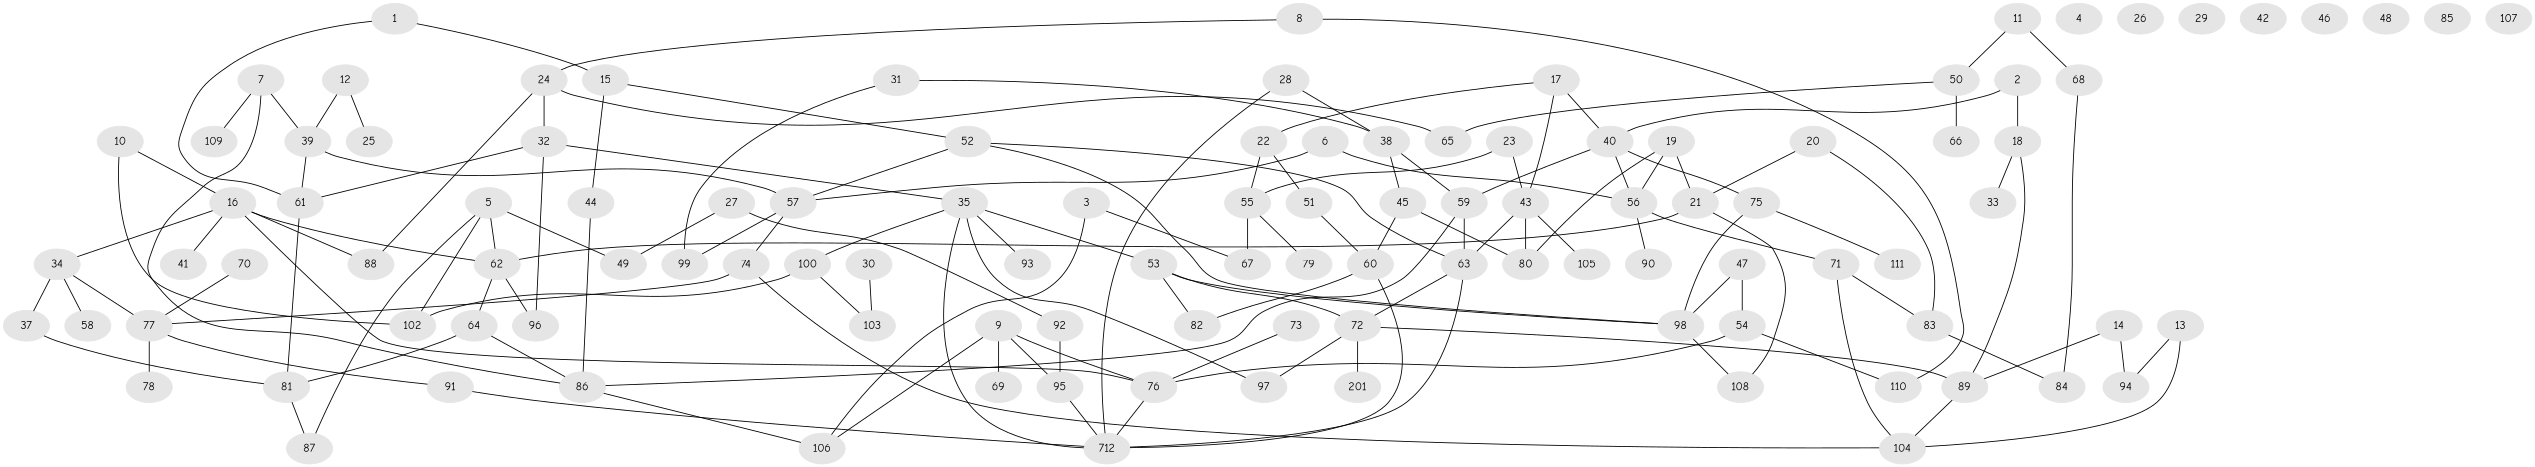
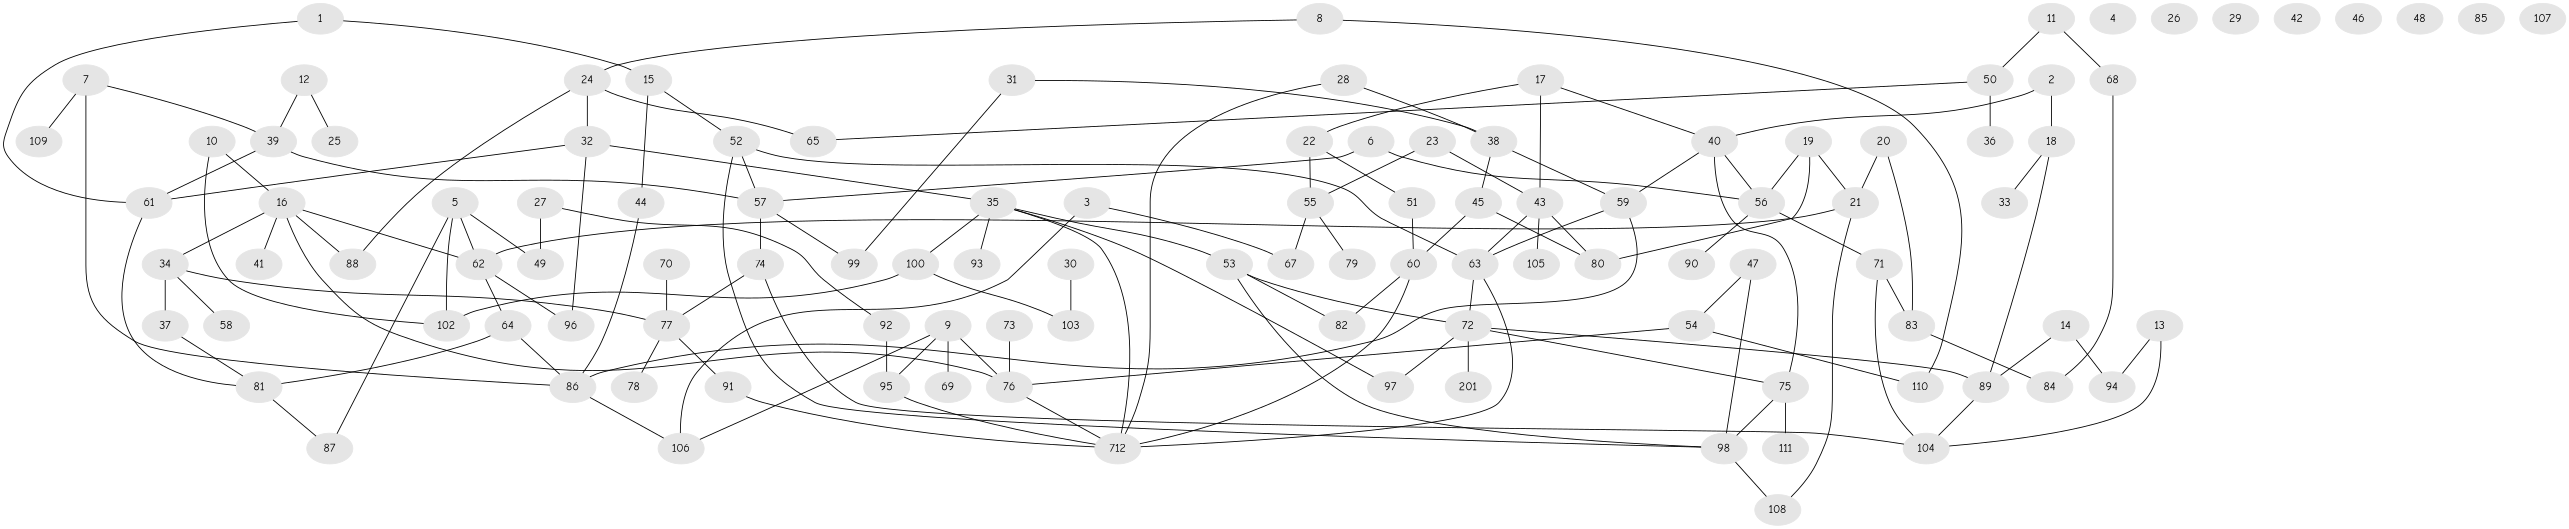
(1956, 142) -> (1990, 142)
none -> (1627, 356)
